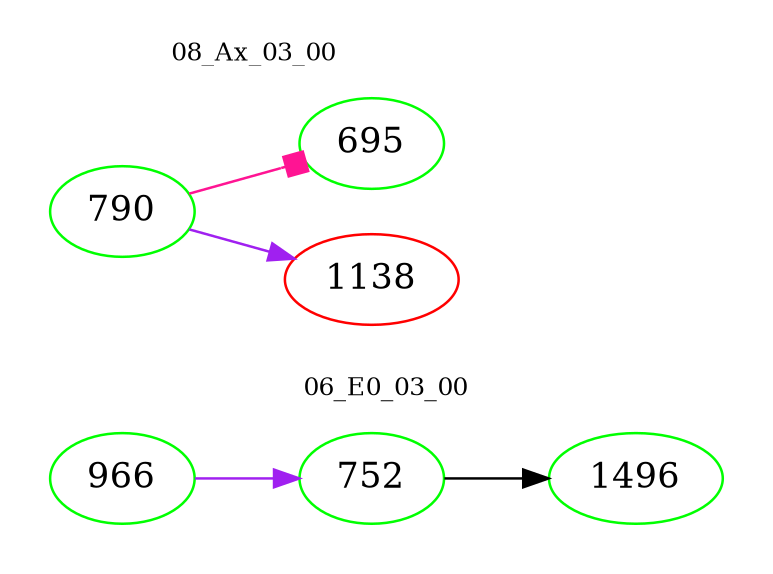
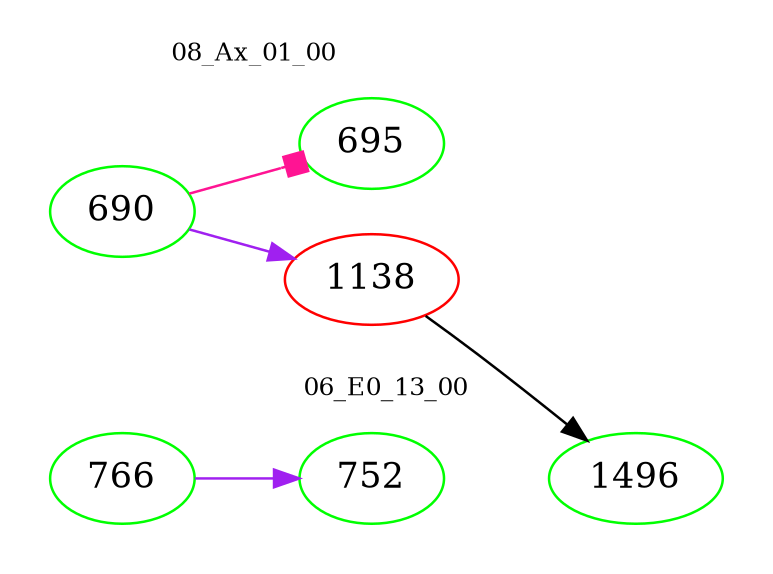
(254, 54) -> (254, 54)
(122, 212) -> (122, 212)
(386, 389) -> (386, 389)
(122, 478) -> (122, 478)
(483, 478) -> (511, 380)
